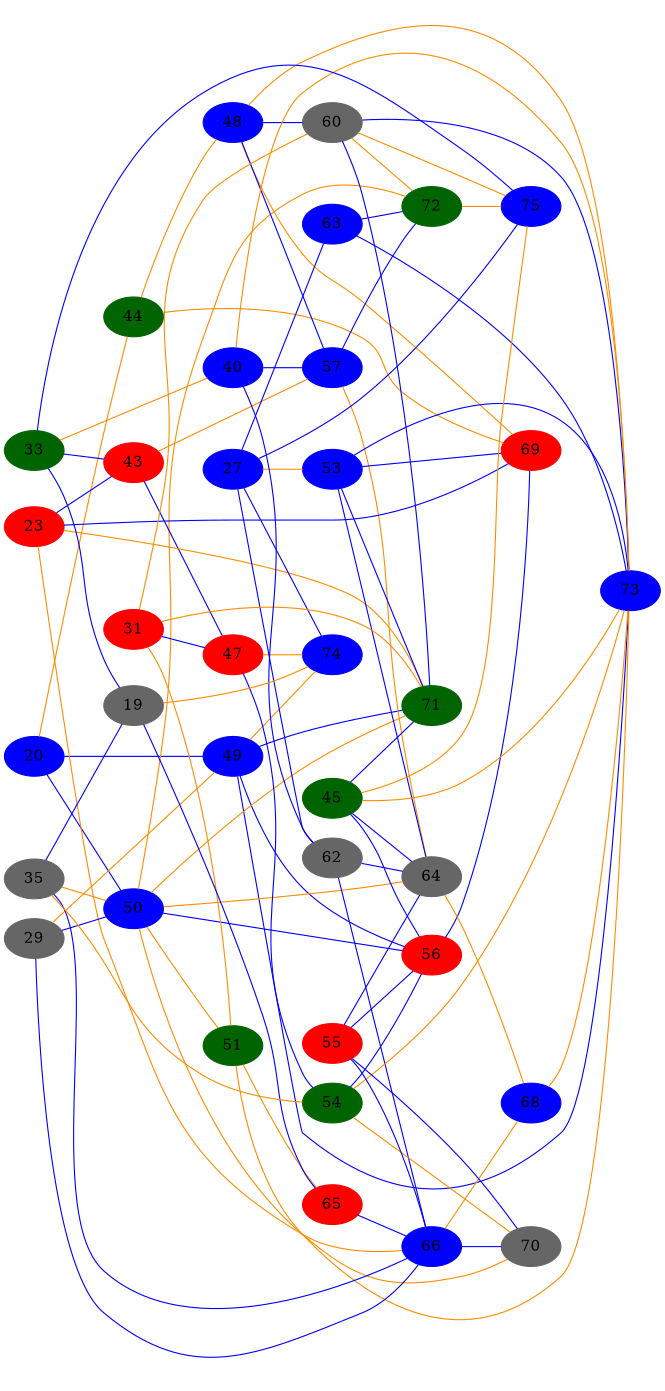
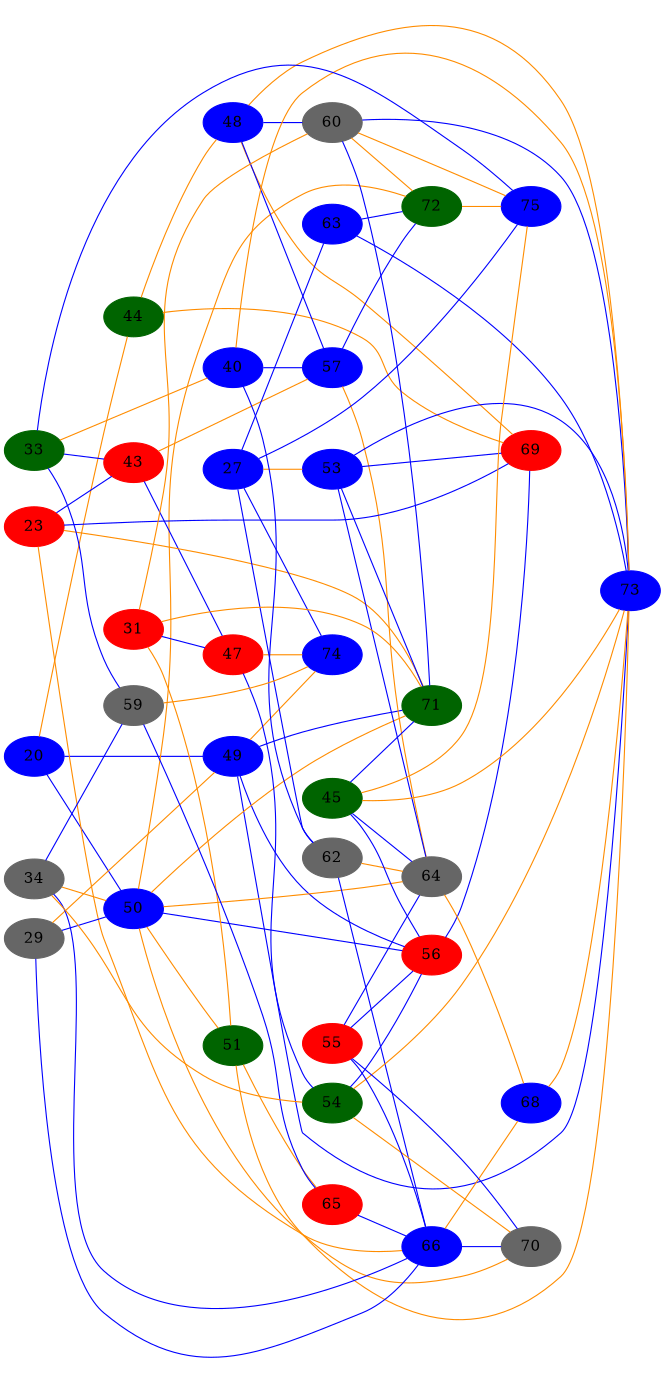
(134, 706) -> (134, 706)
(376, 866) -> (376, 866)
(34, 879) -> (34, 879)
